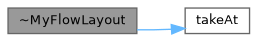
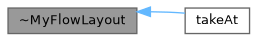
(154, 30) -> (168, 12)
